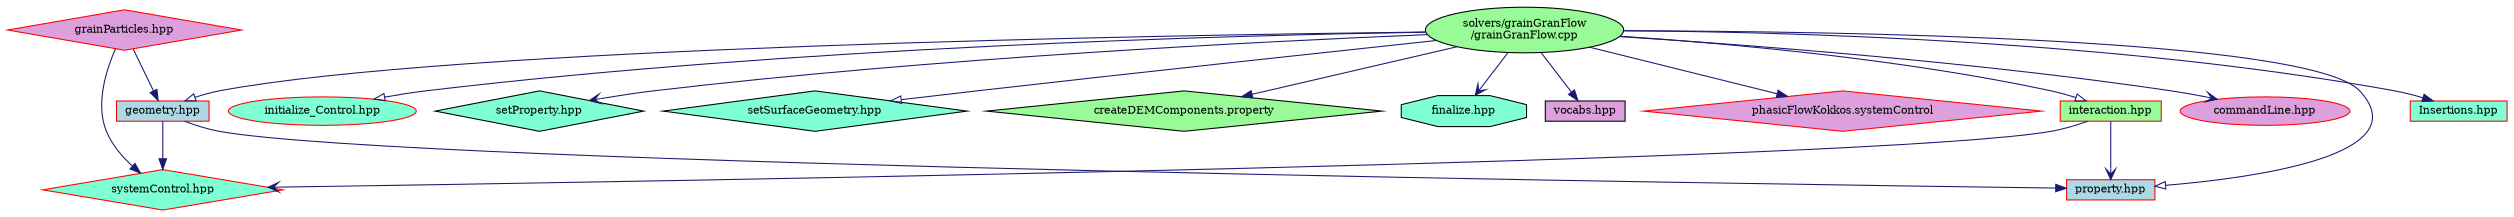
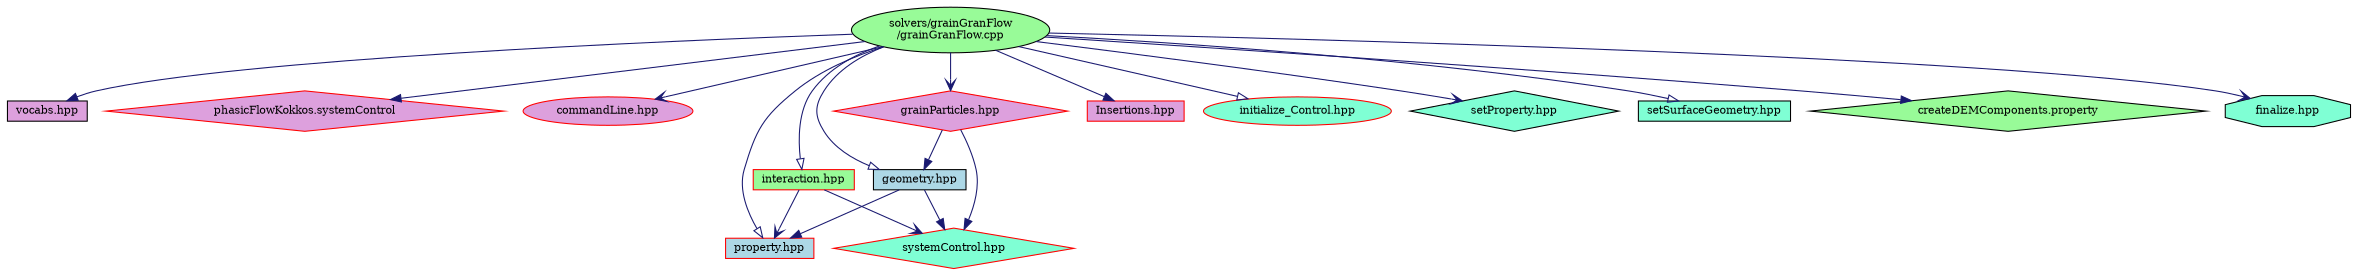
none -> (951, 66)
(163, 111) -> (920, 180)
(815, 111) -> (1714, 111)
(2459, 111) -> (1136, 111)
